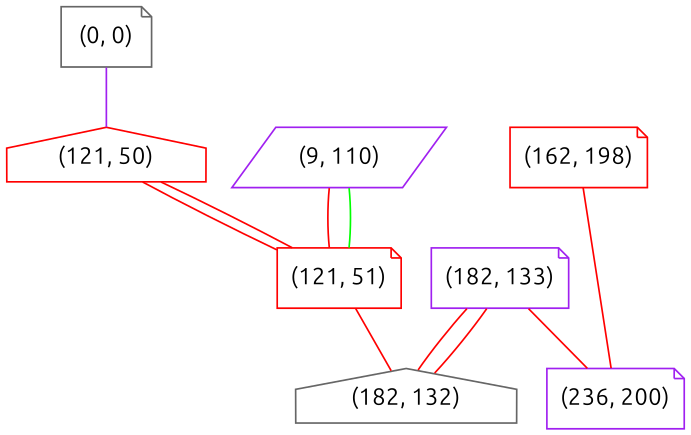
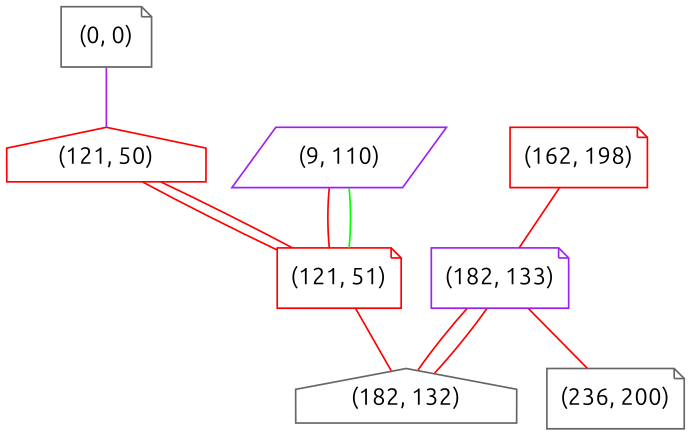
(597, 278) -> (539, 218)
(616, 399) -> (616, 399)
